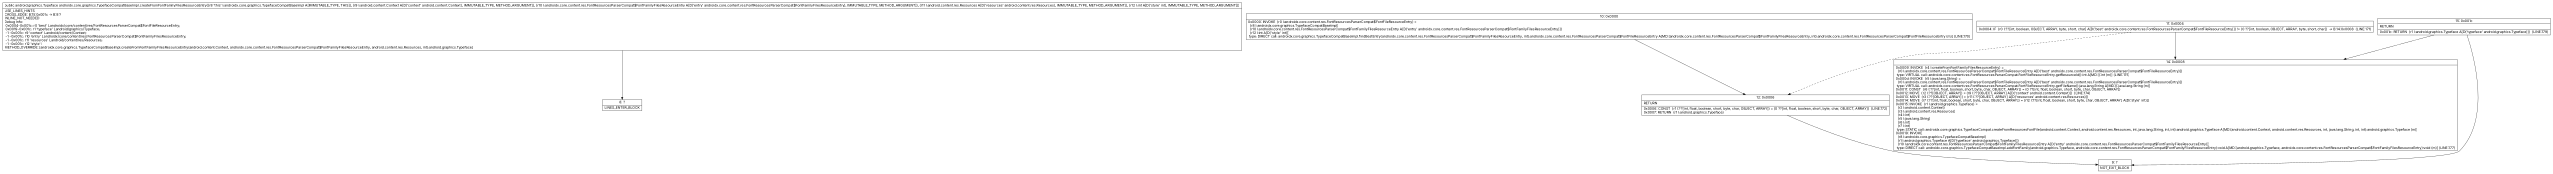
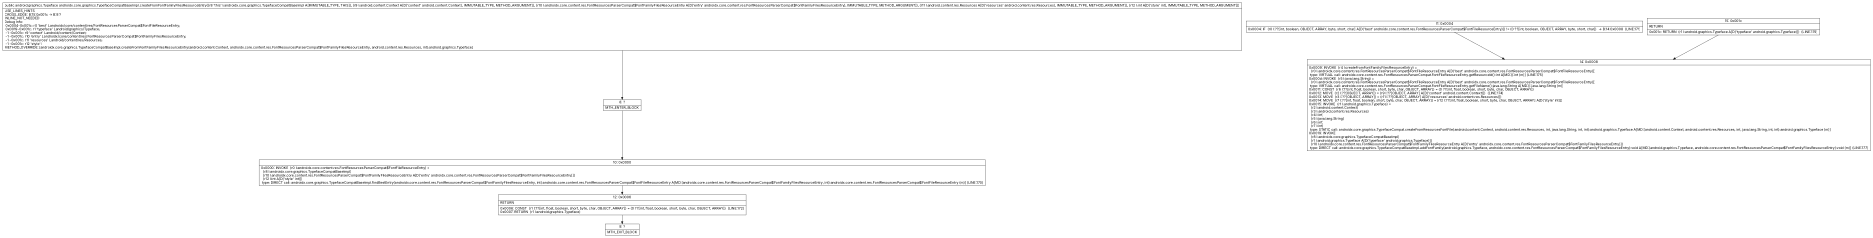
(1958, 52) -> none
(622, 108) -> (622, 108)
none -> (622, 134)
(2358, 161) -> none
(2115, 168) -> (622, 232)
